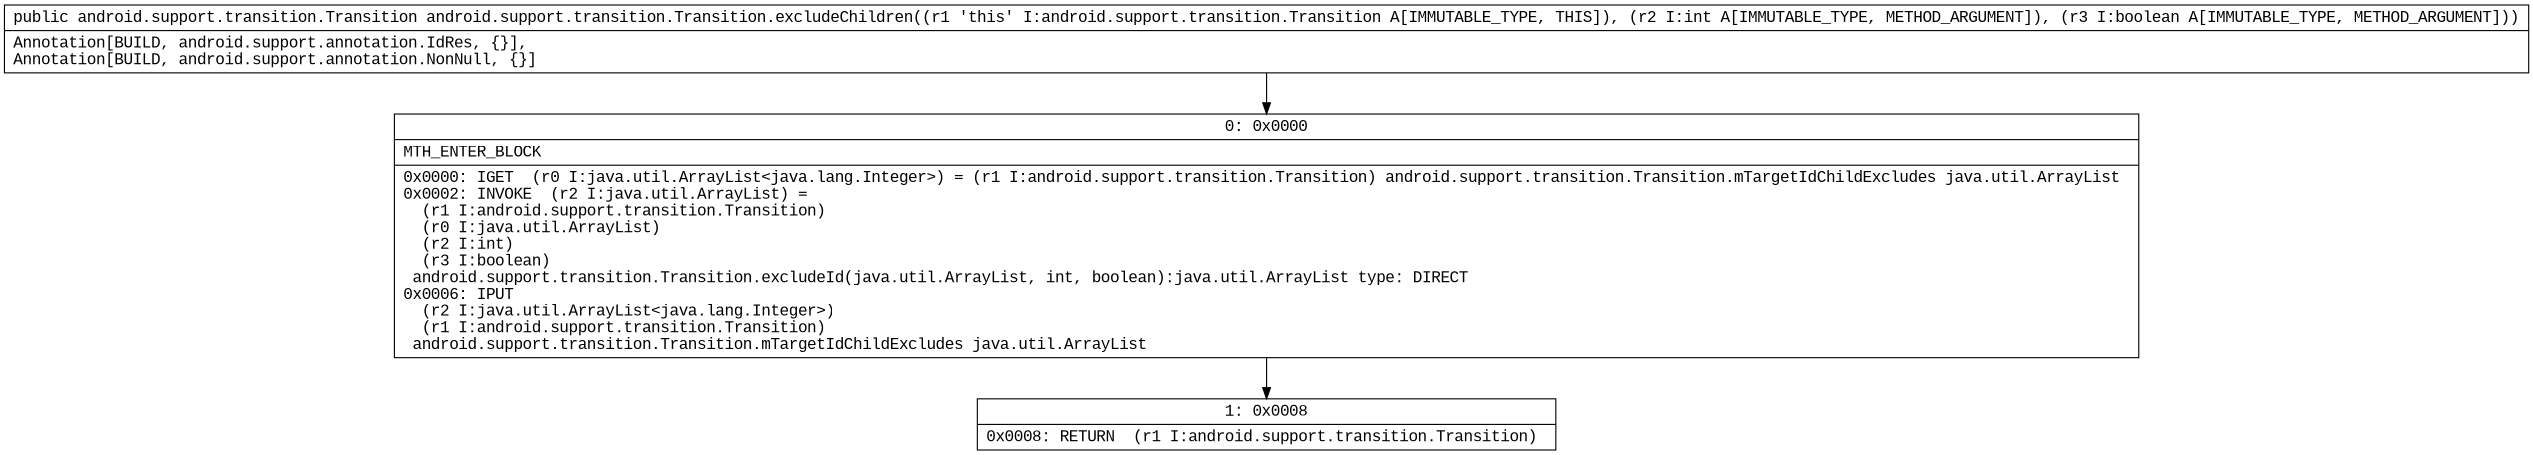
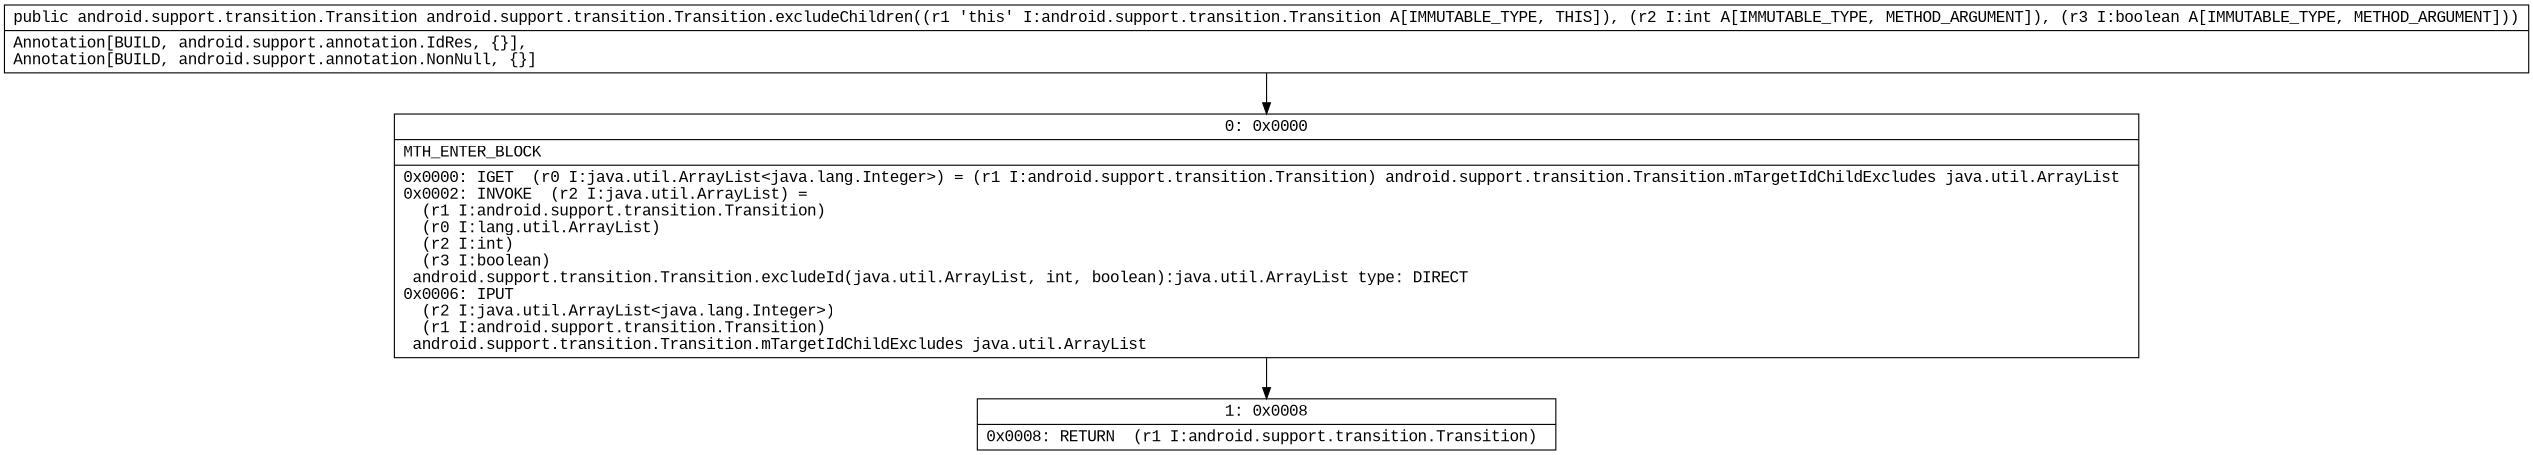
(532, 228) -> (532, 228)
